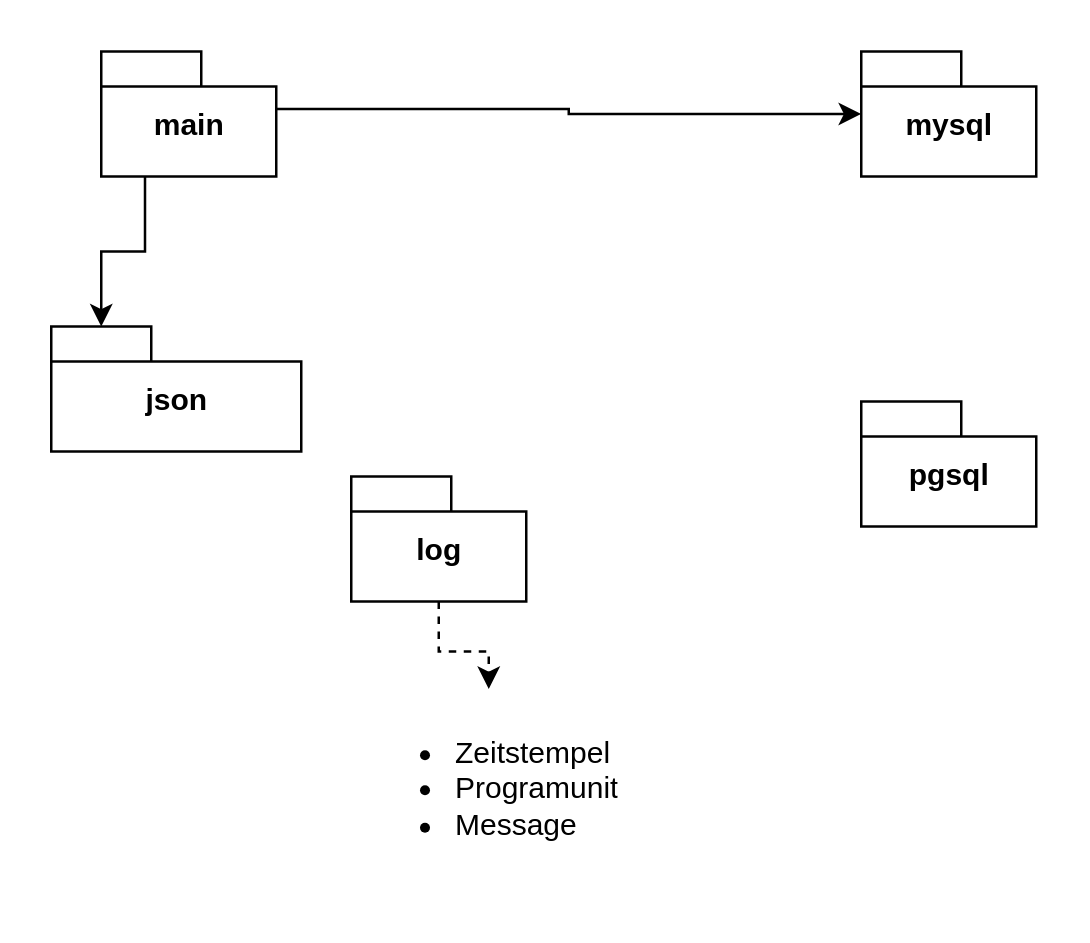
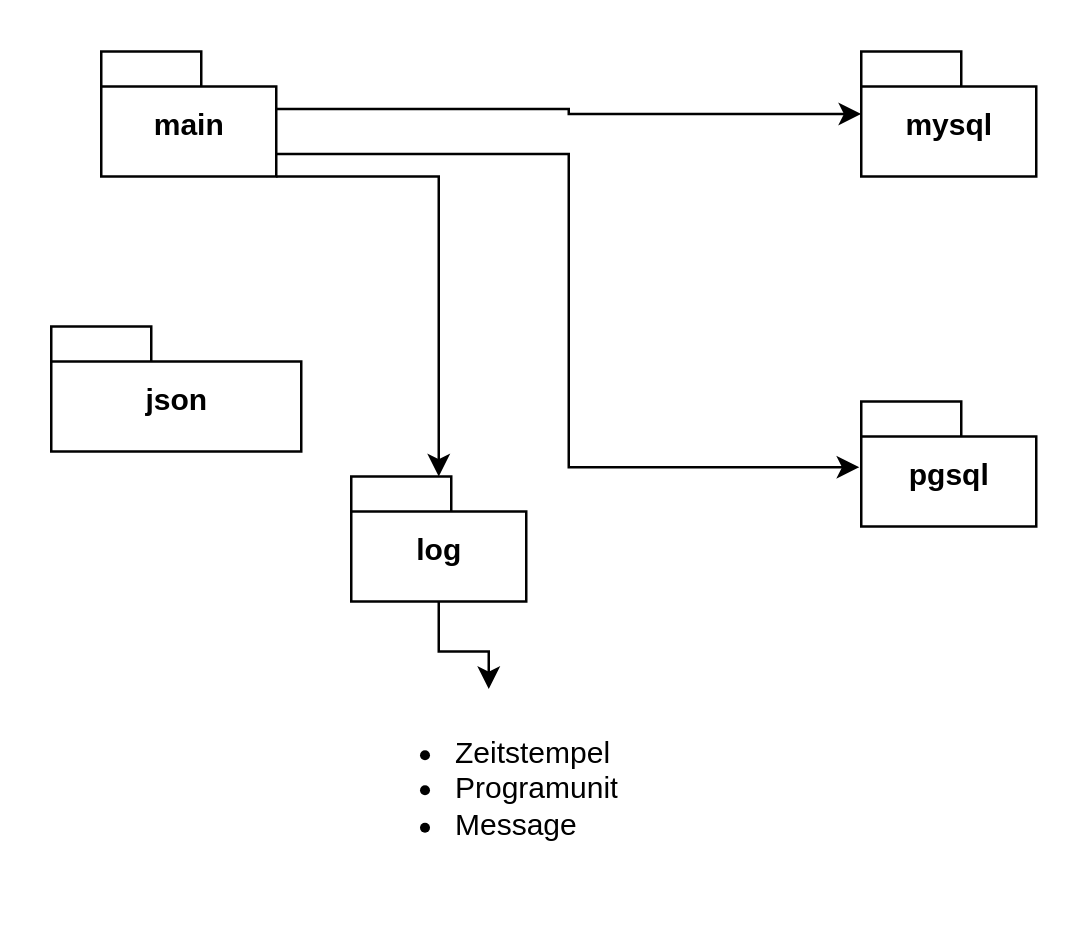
none -> (439, 237)
(132, 251) -> none
none -> (569, 301)
(450, 651) -> (450, 651)
